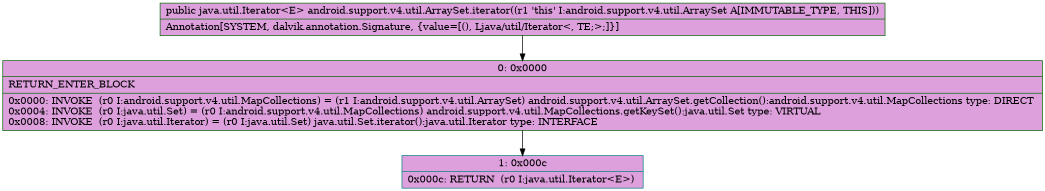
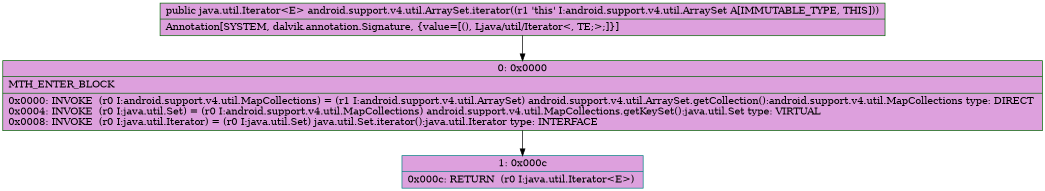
(72, 85) -> (62, 85)
